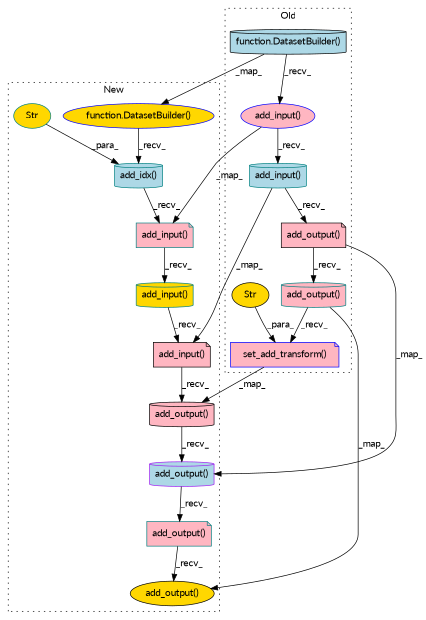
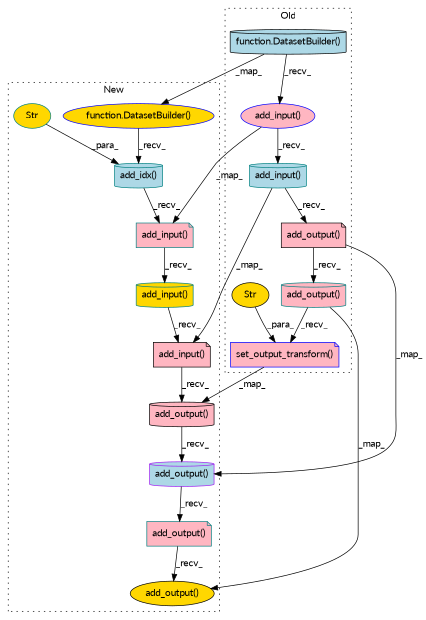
(285, 355) -> (285, 355)
